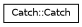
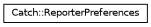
(41, 13) -> (76, 13)
